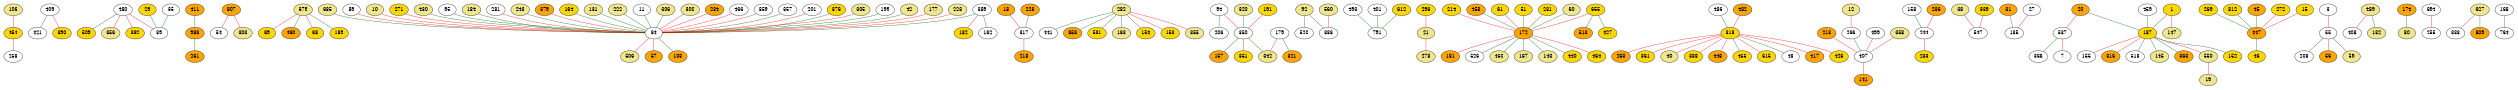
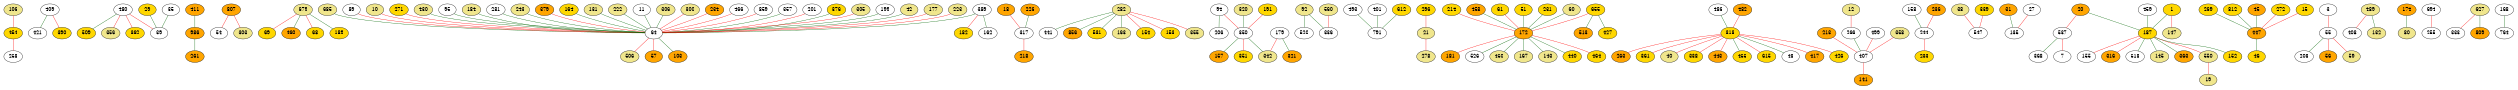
(552, 25) -> (552, 25)
(2340, 45) -> (2340, 45)
